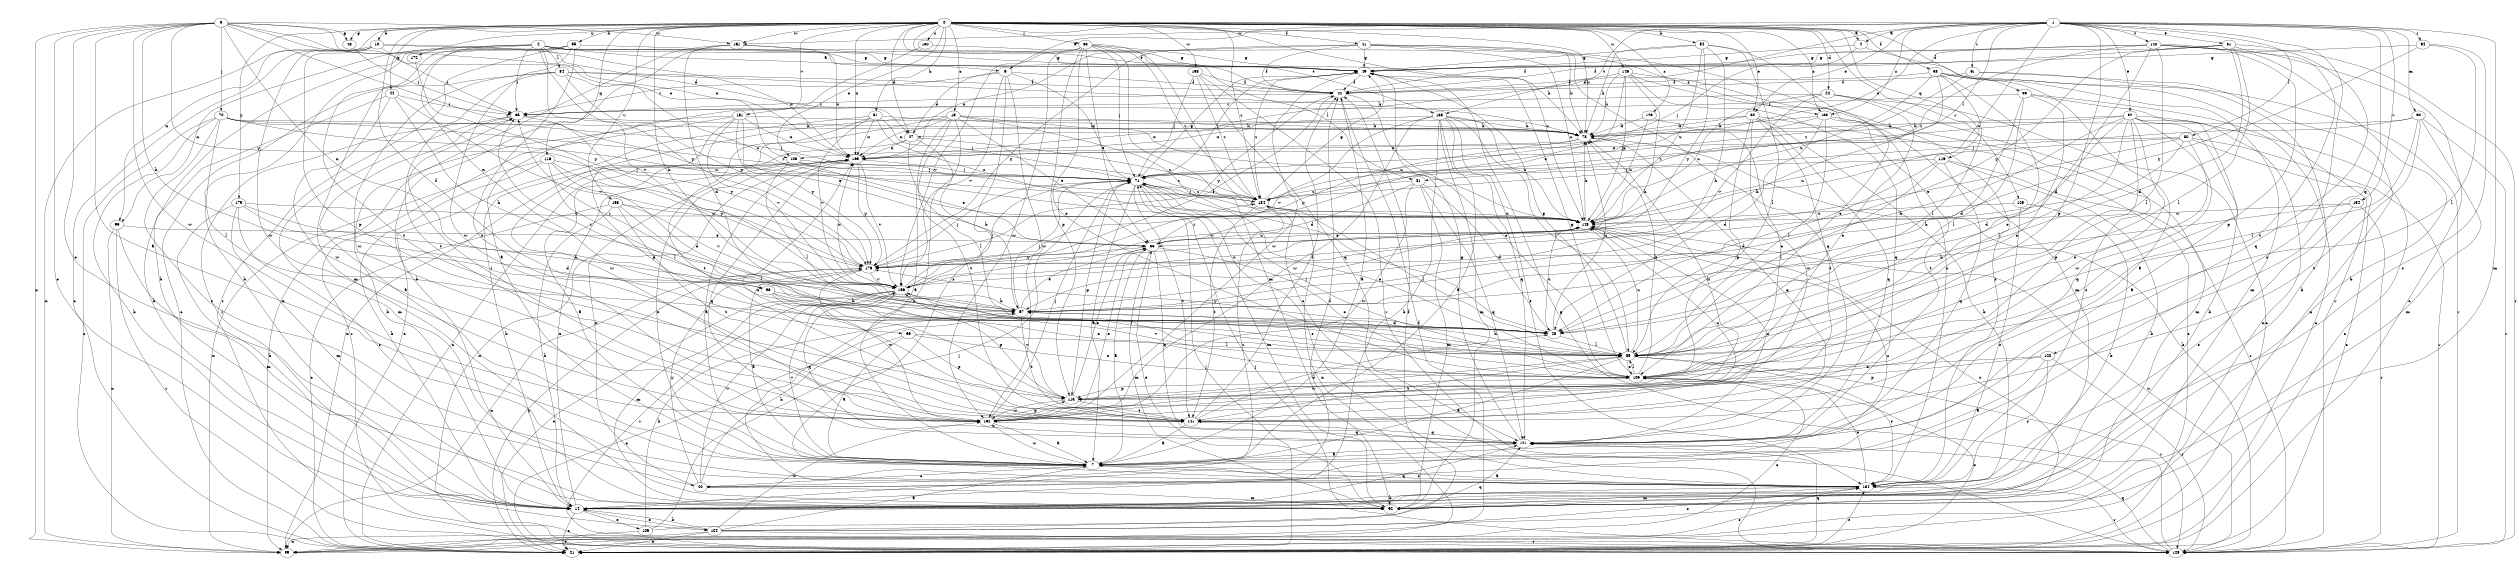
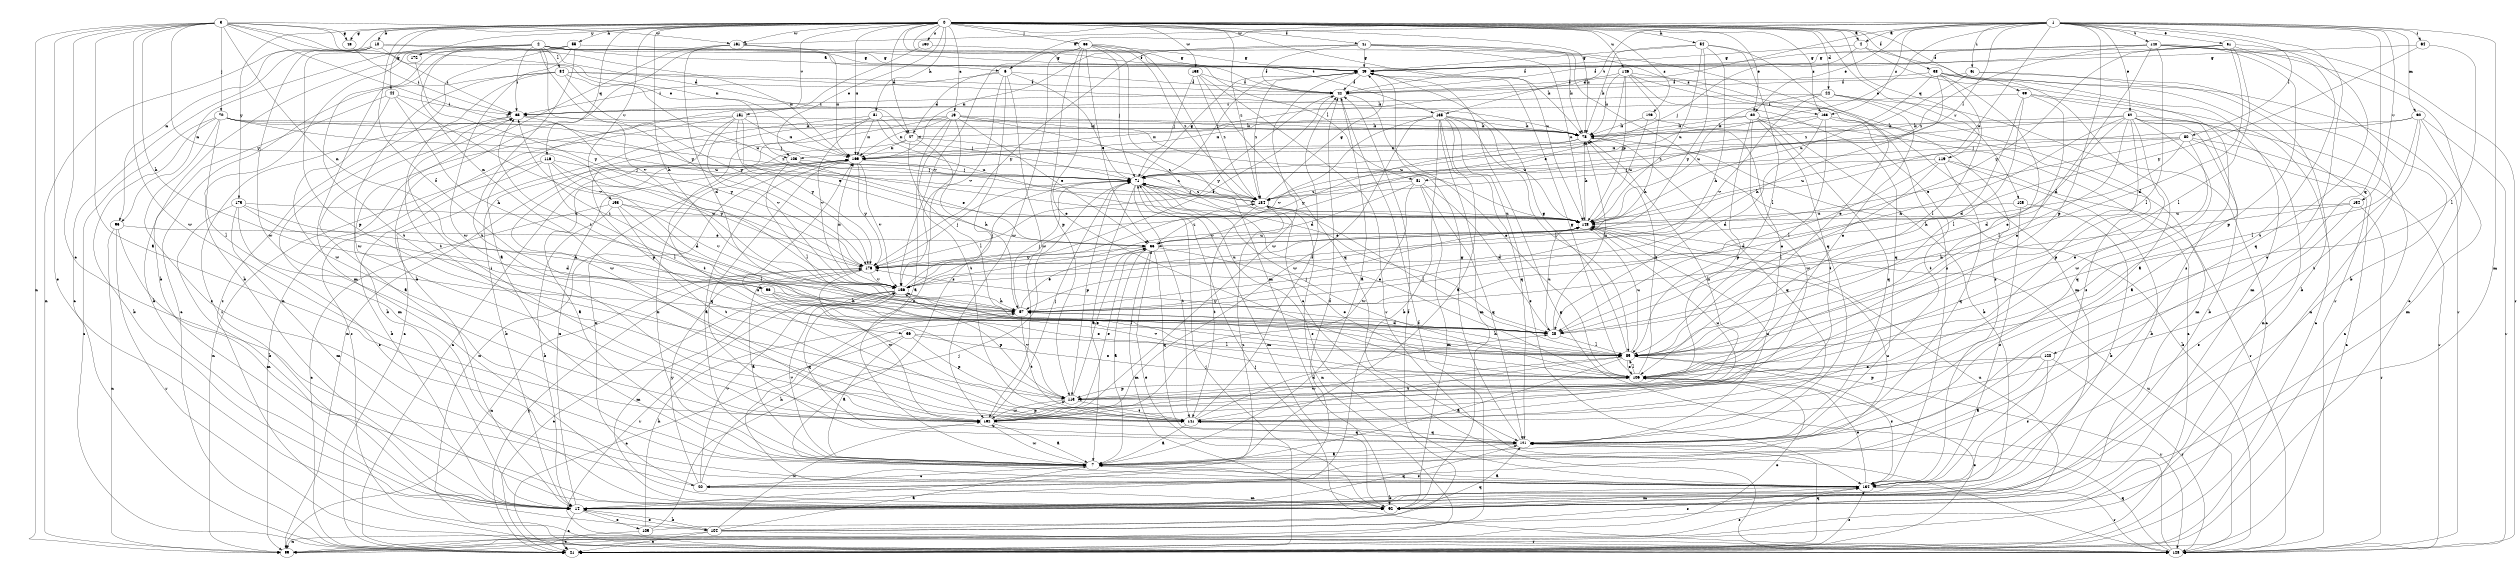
(2287, 344) -> (2216, 218)
